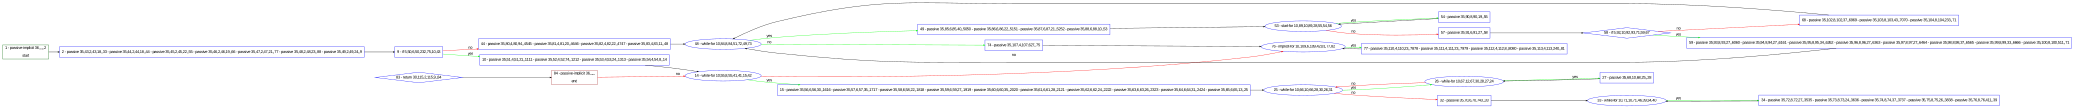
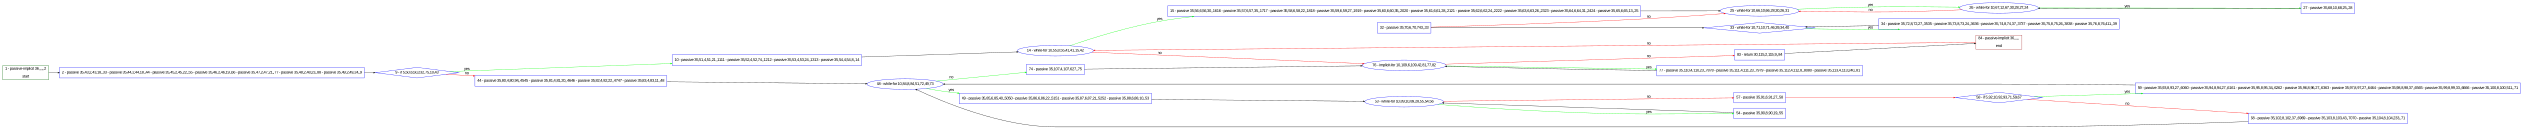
(1303, 26) -> (1404, 102)
(1536, 33) -> (1870, 98)
(419, 52) -> (417, 73)
none -> (1589, 60)
(419, 77) -> (1760, 55)
(1385, 97) -> (1578, 22)
(1627, 101) -> (1760, 28)
